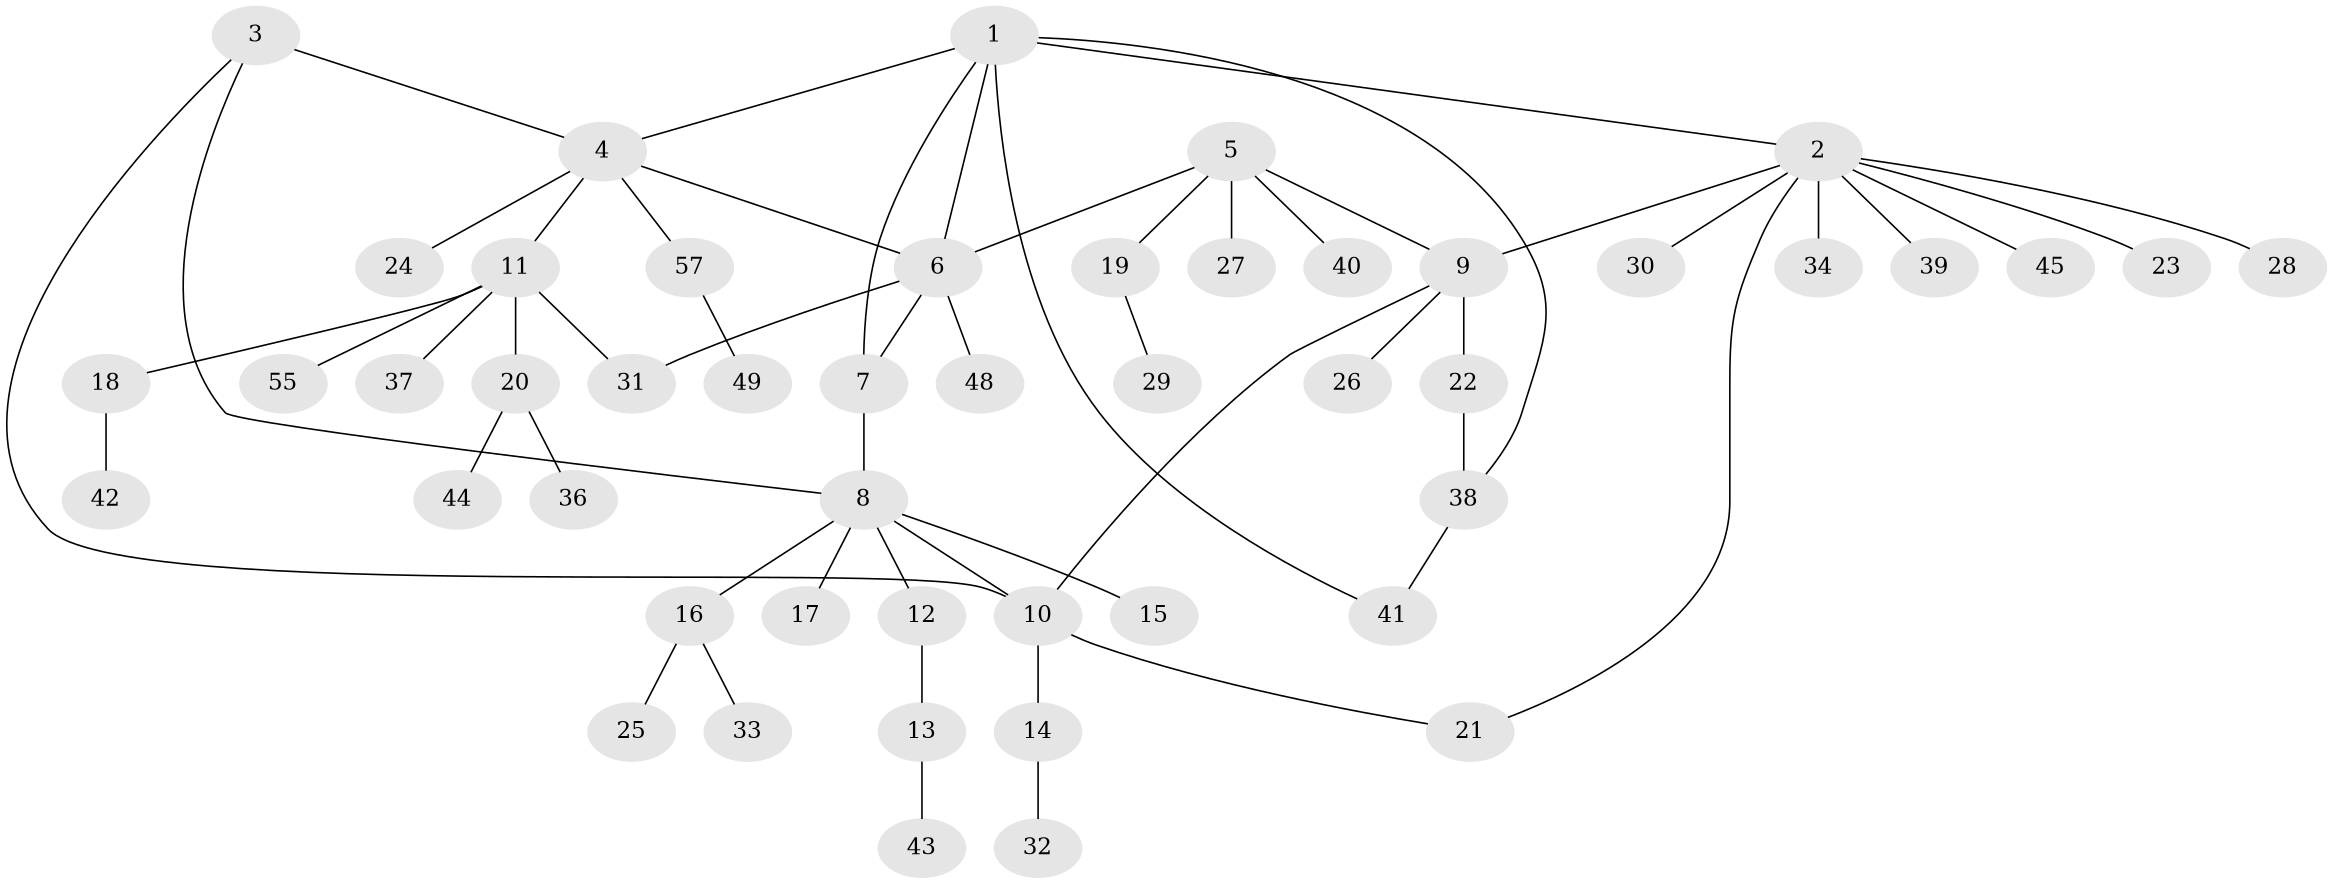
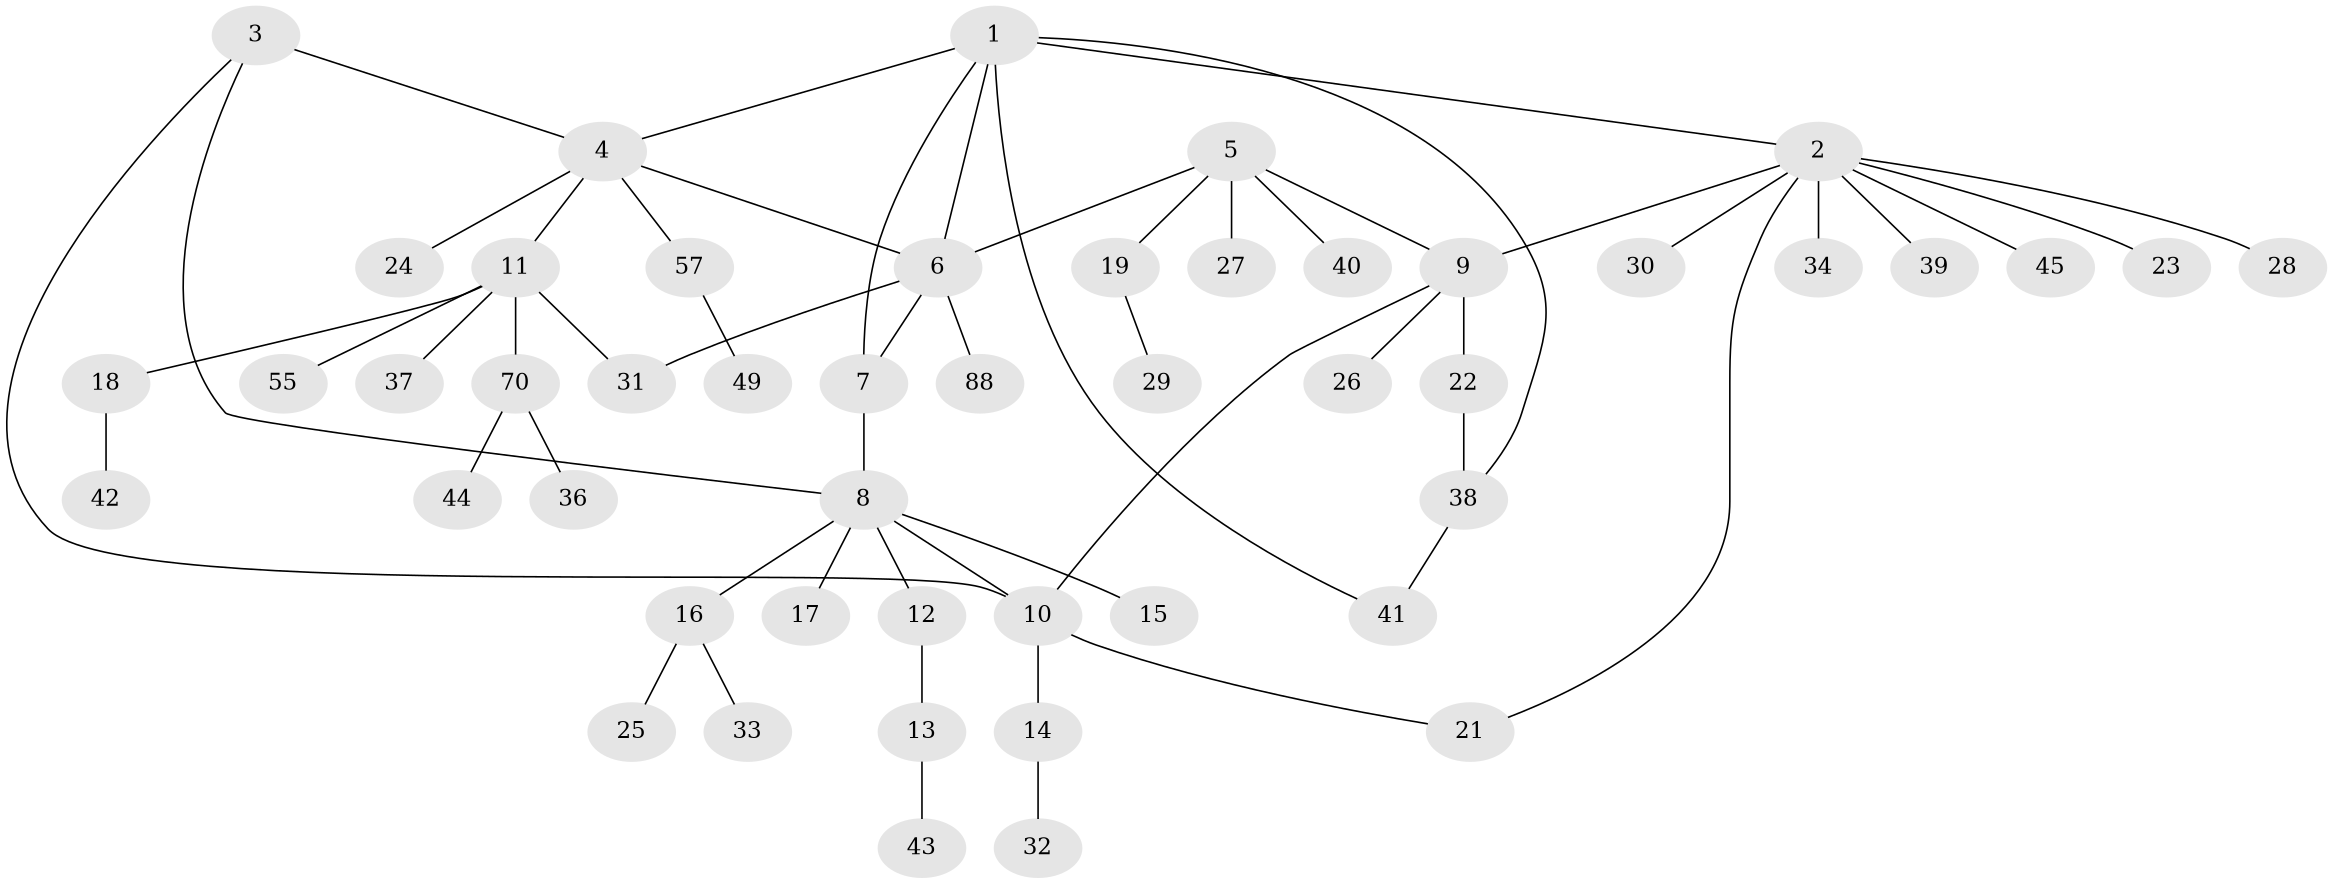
(516, 384) -> (516, 384)
(980, 384) -> (980, 384)
